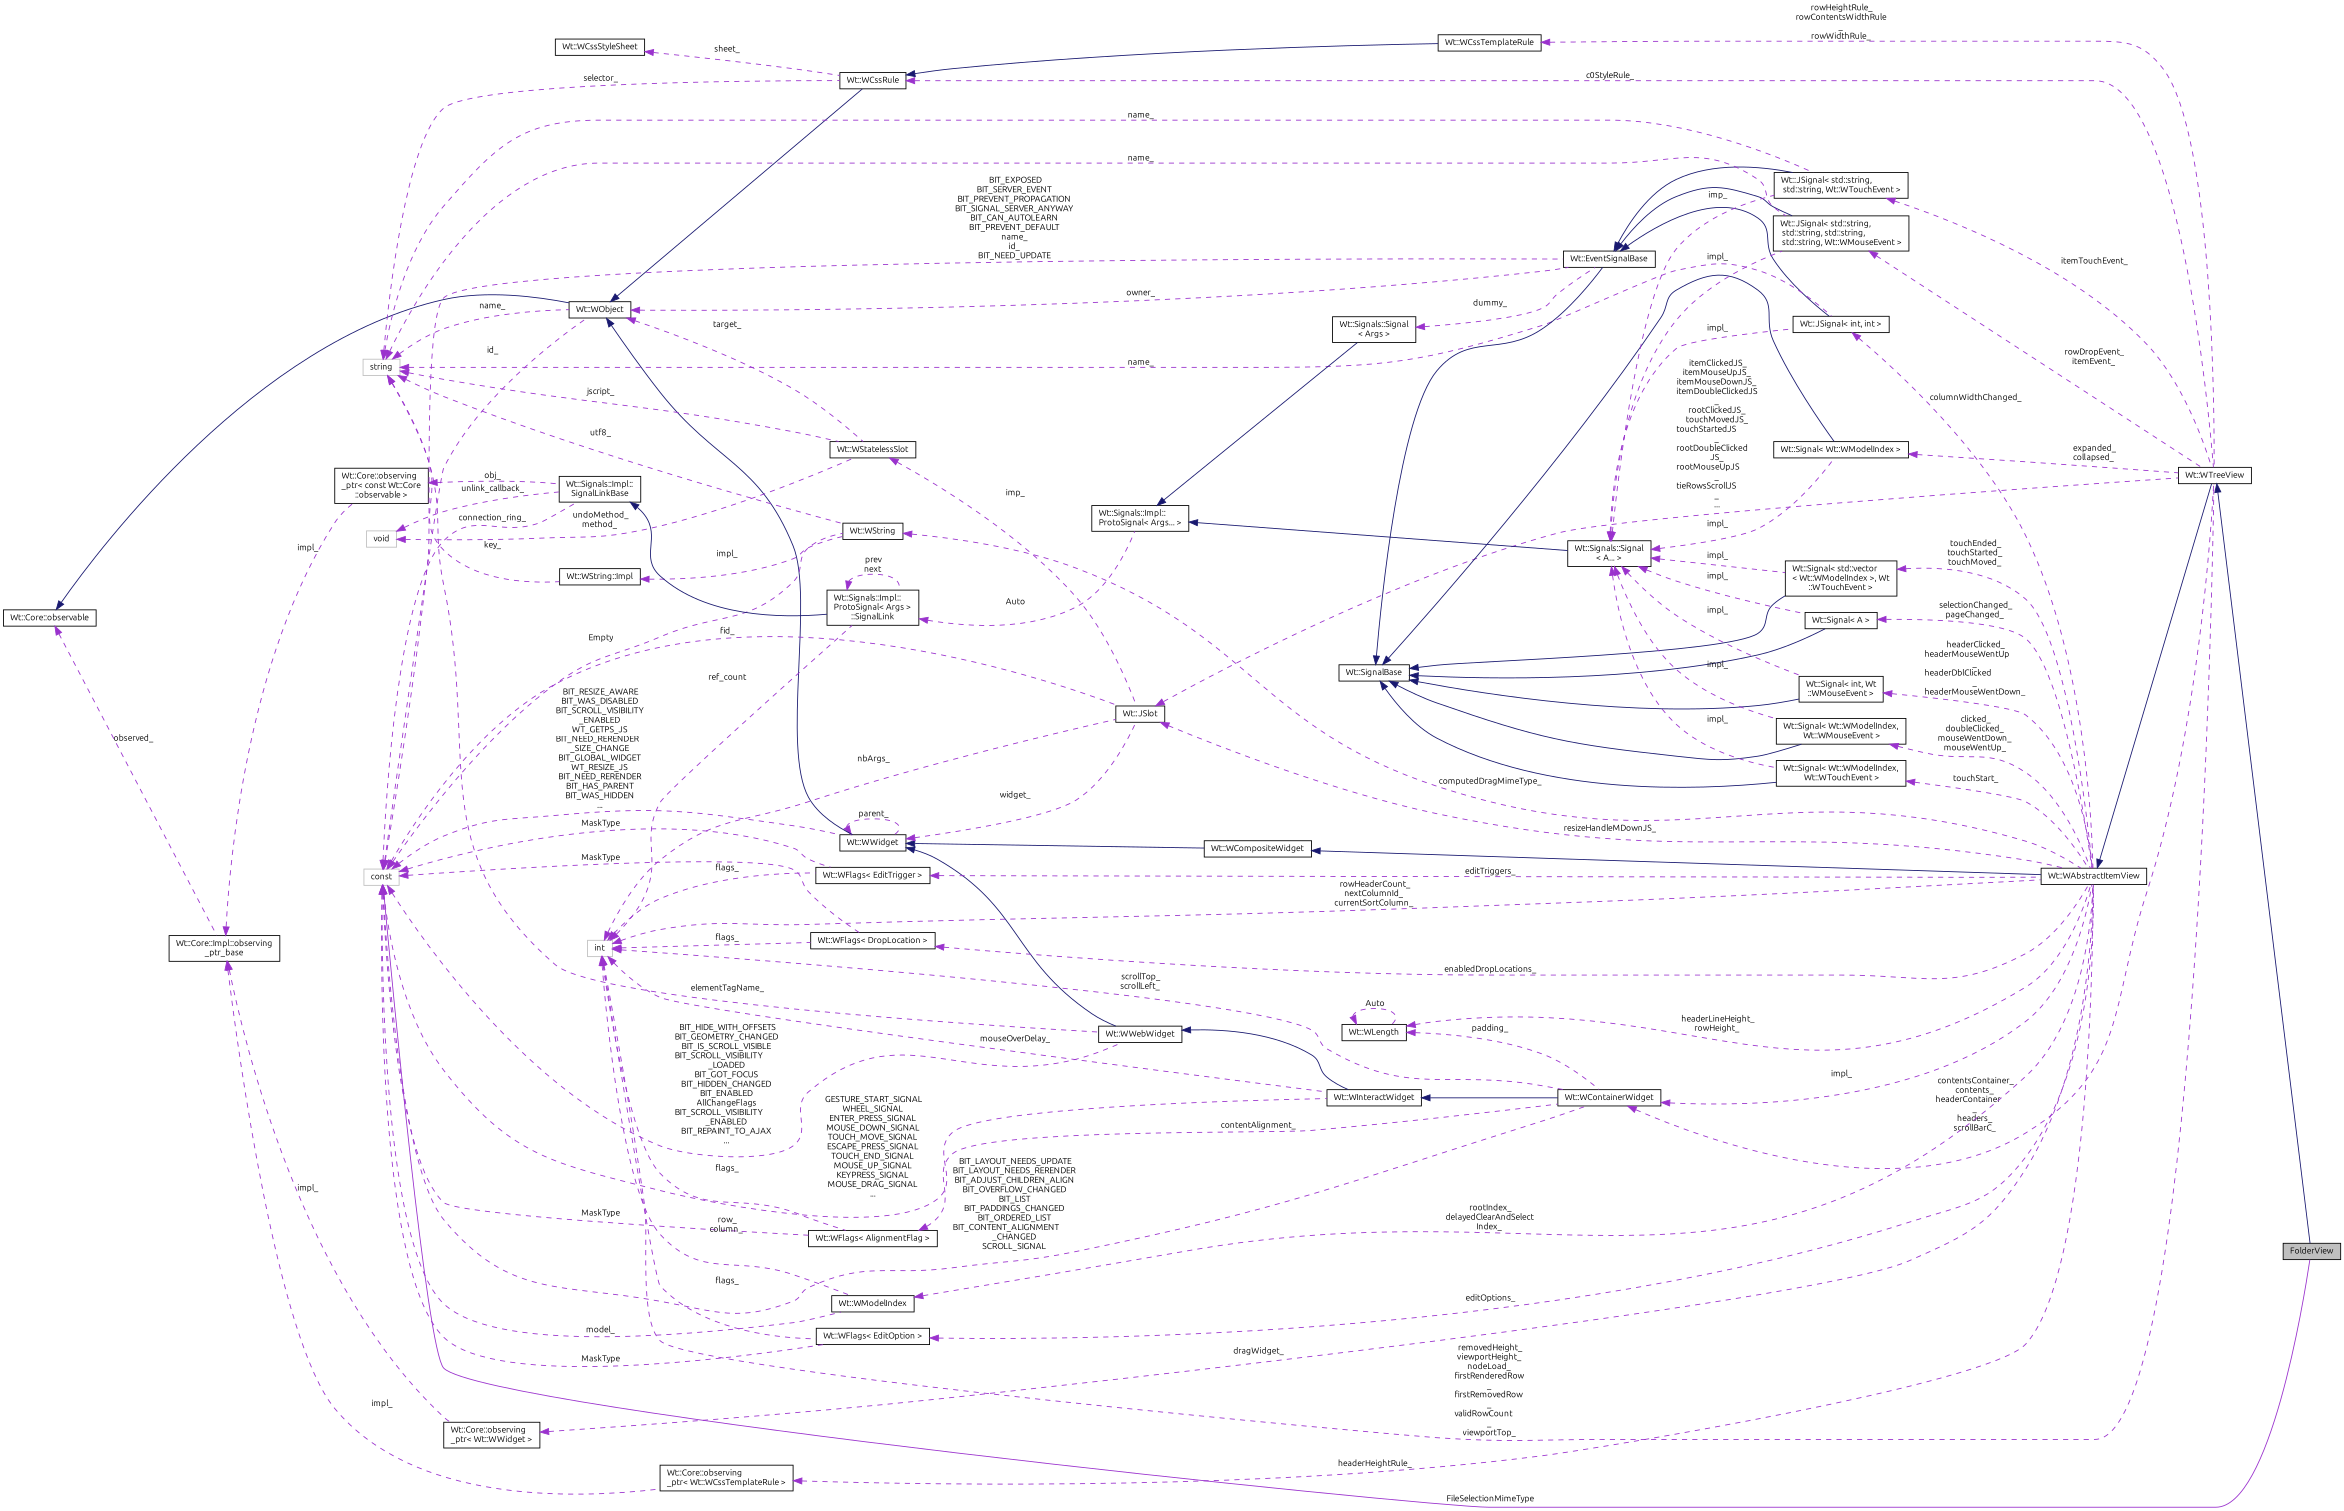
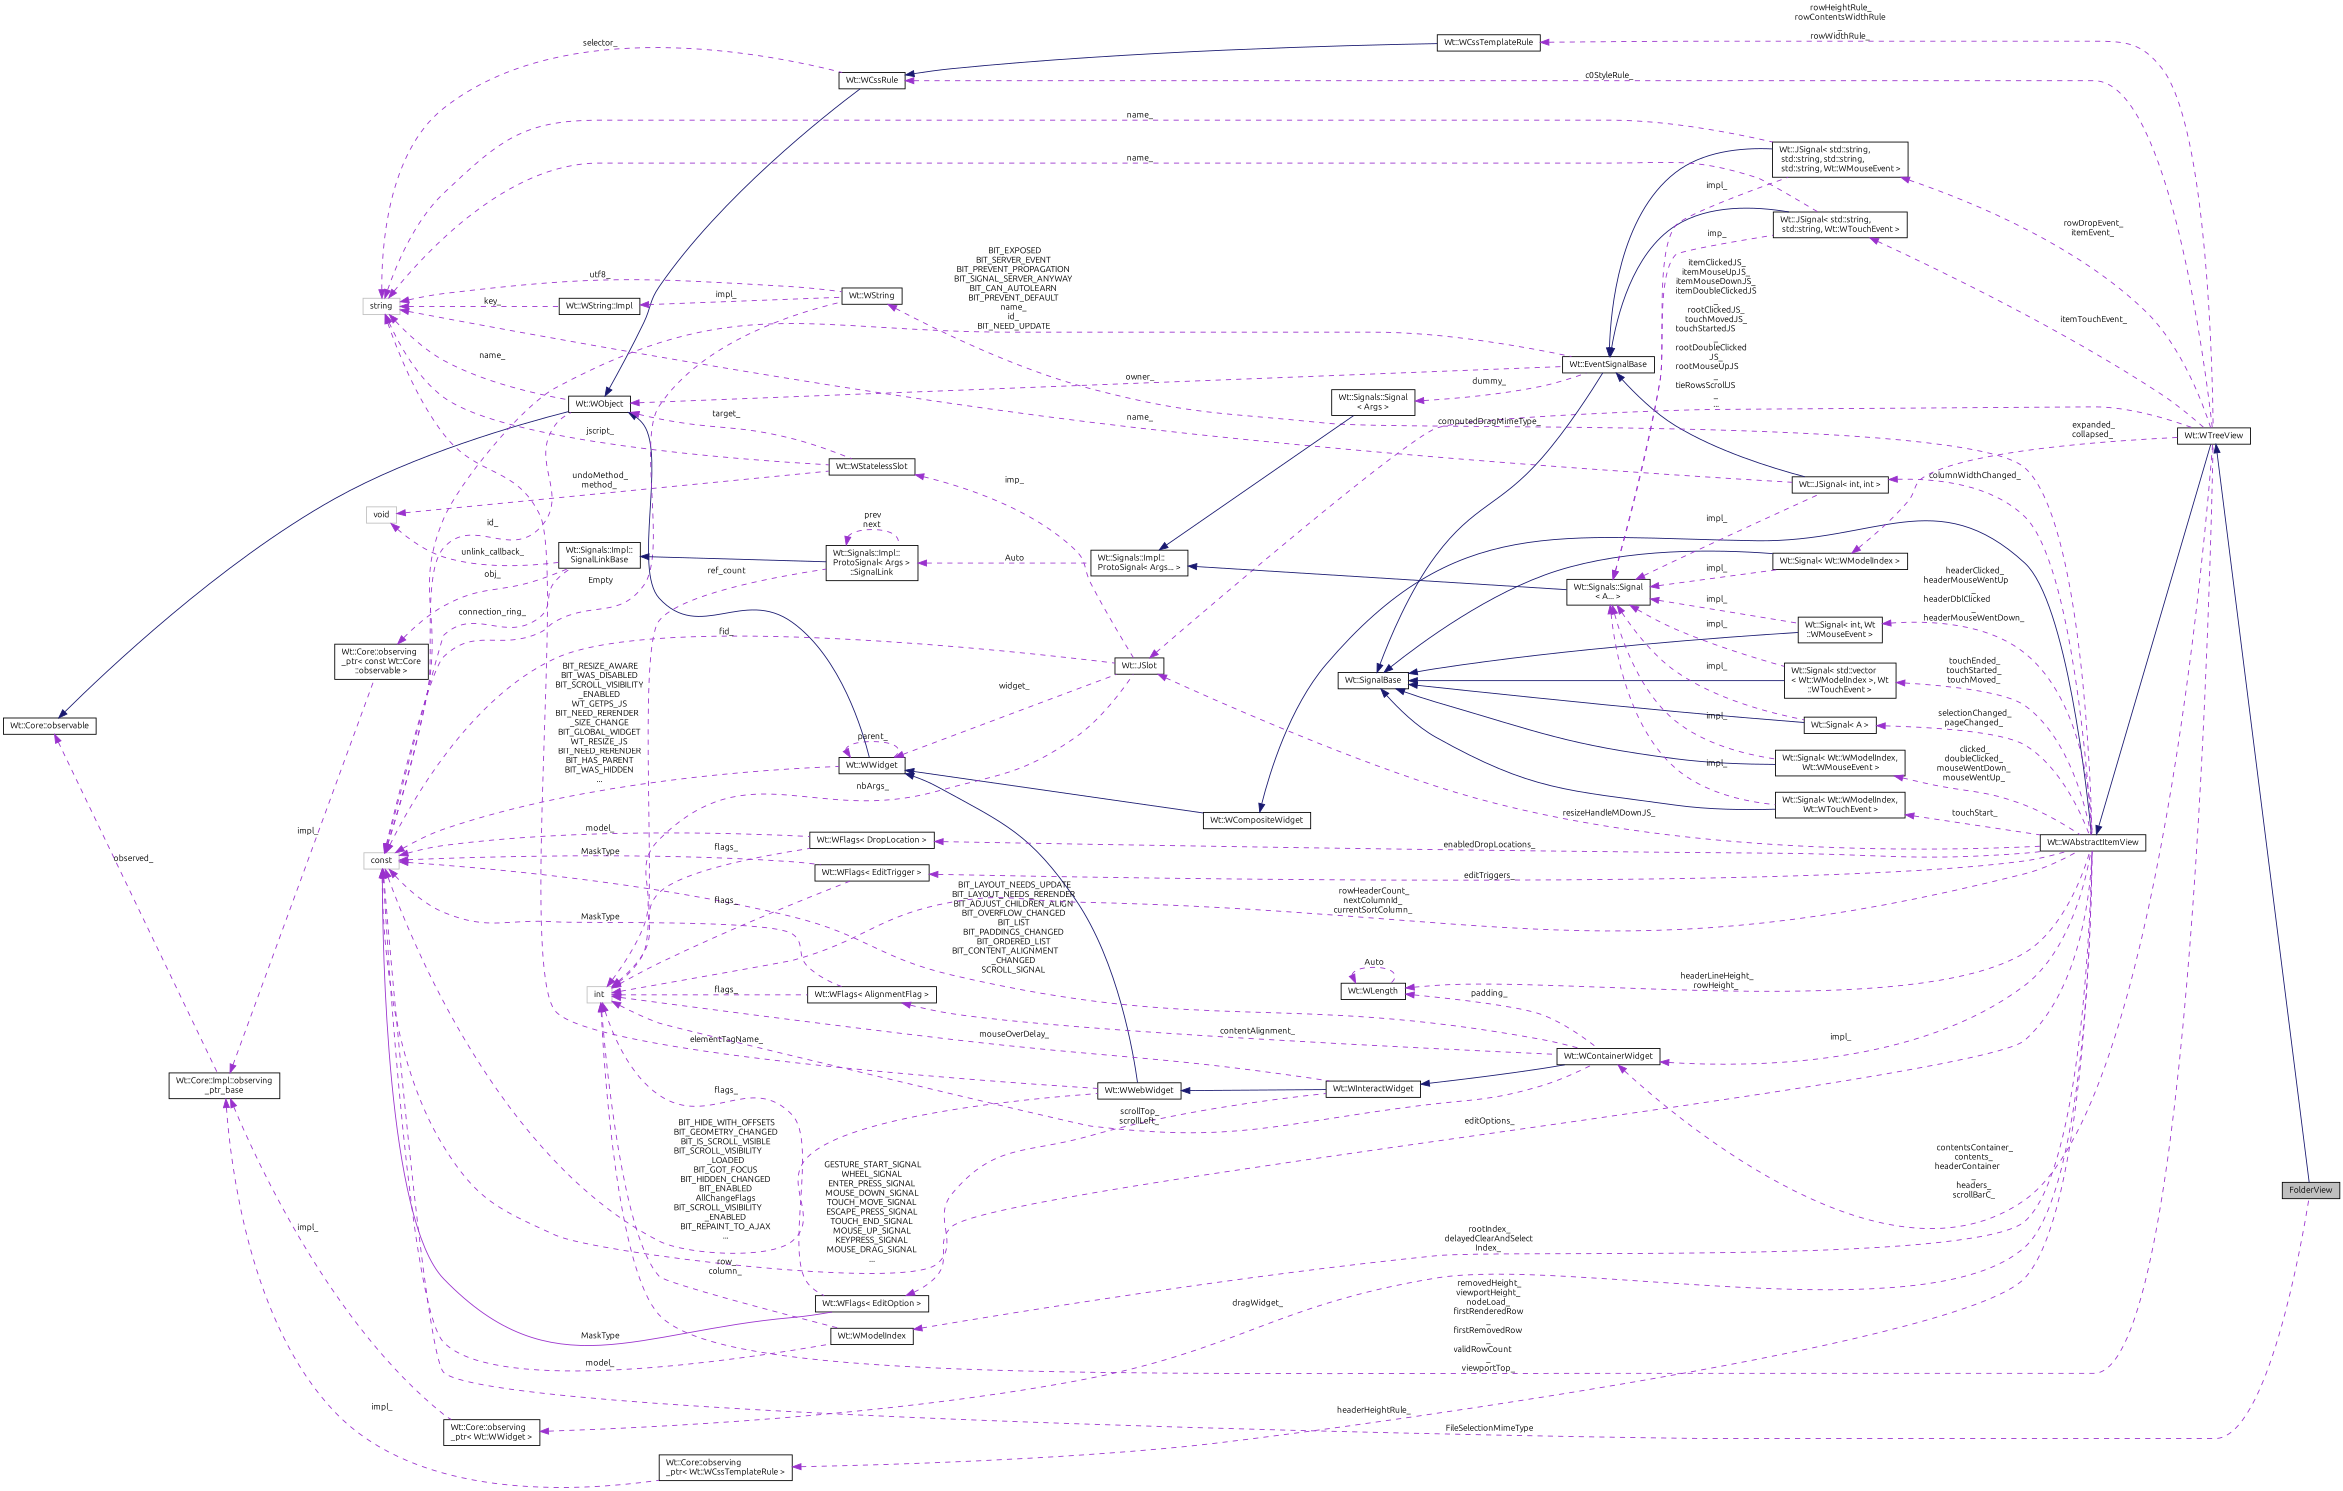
(600, 47) -> none
(600, 858) -> (600, 829)
(418, 1290) -> (444, 1279)
(1160, 1476) -> (1212, 1428)
